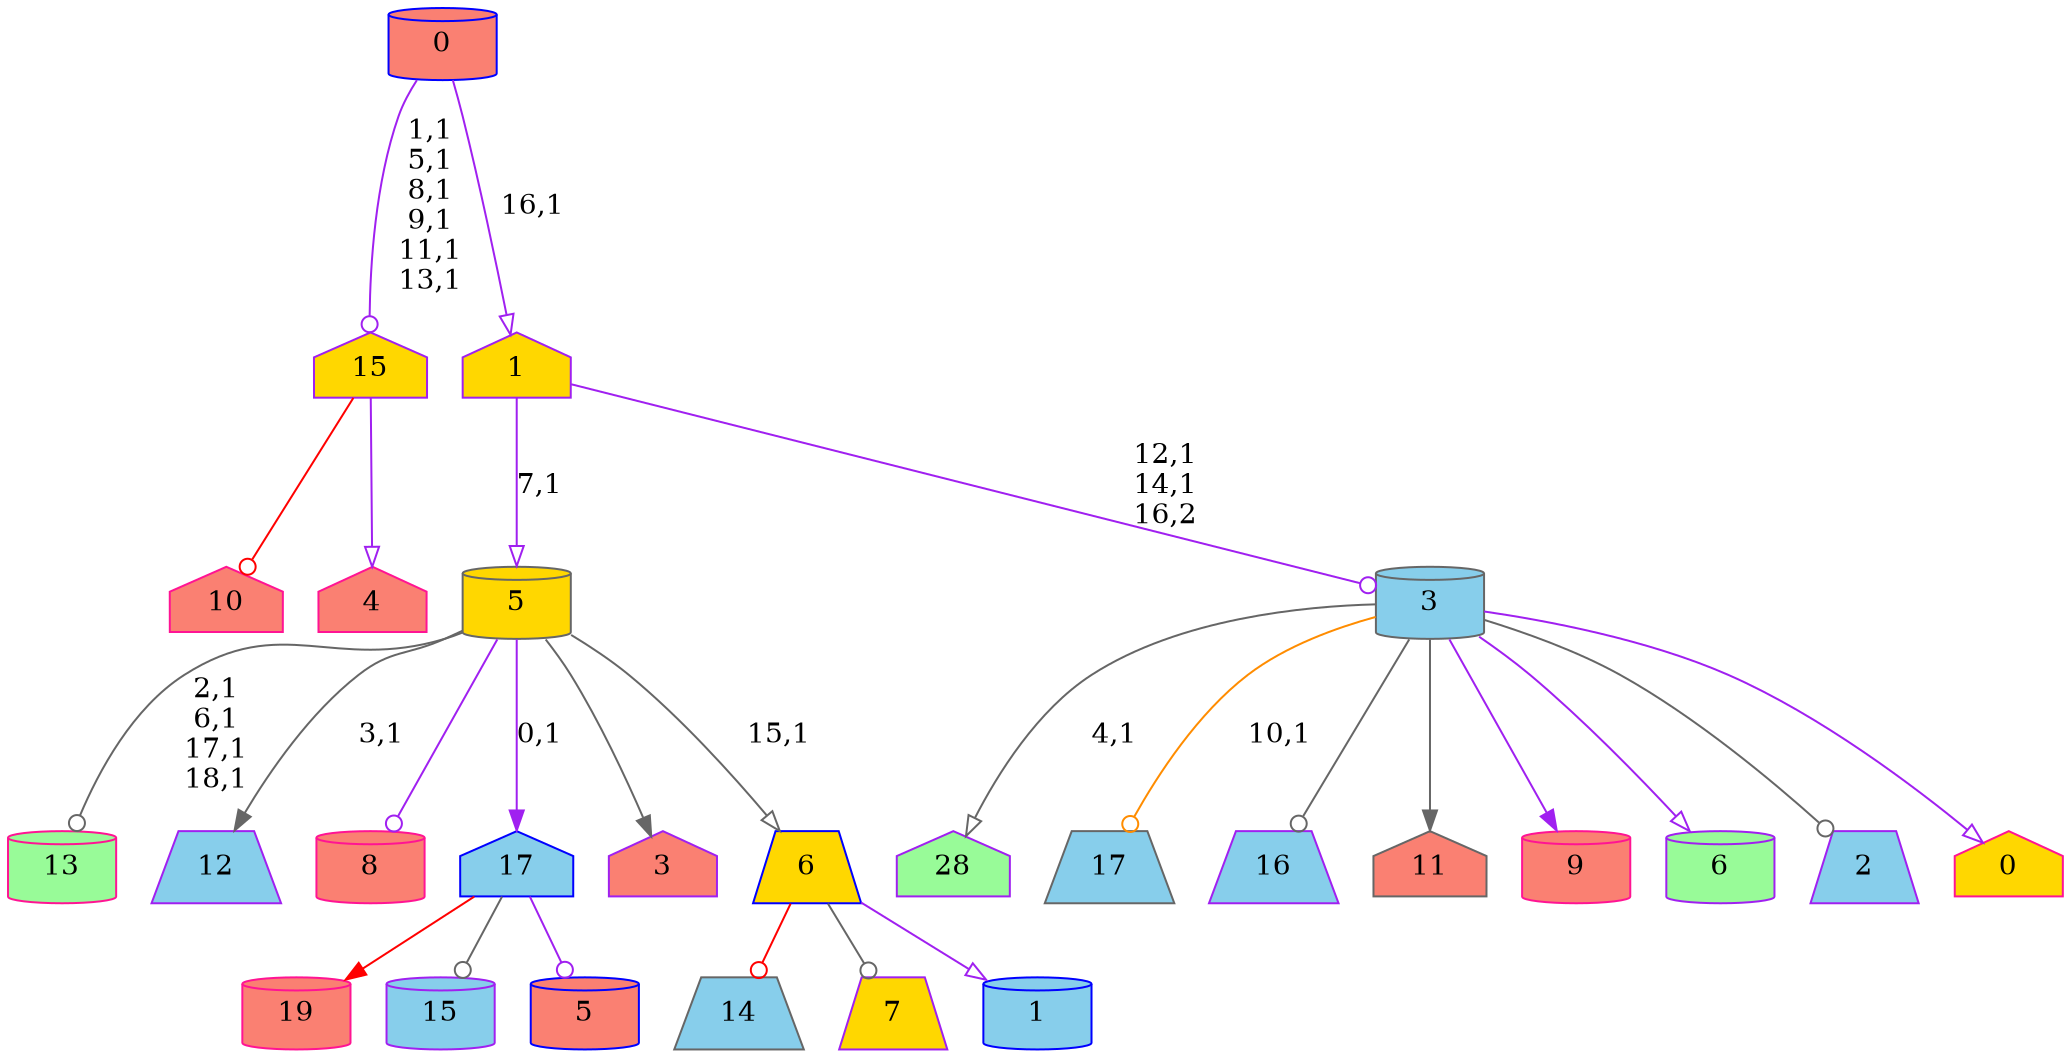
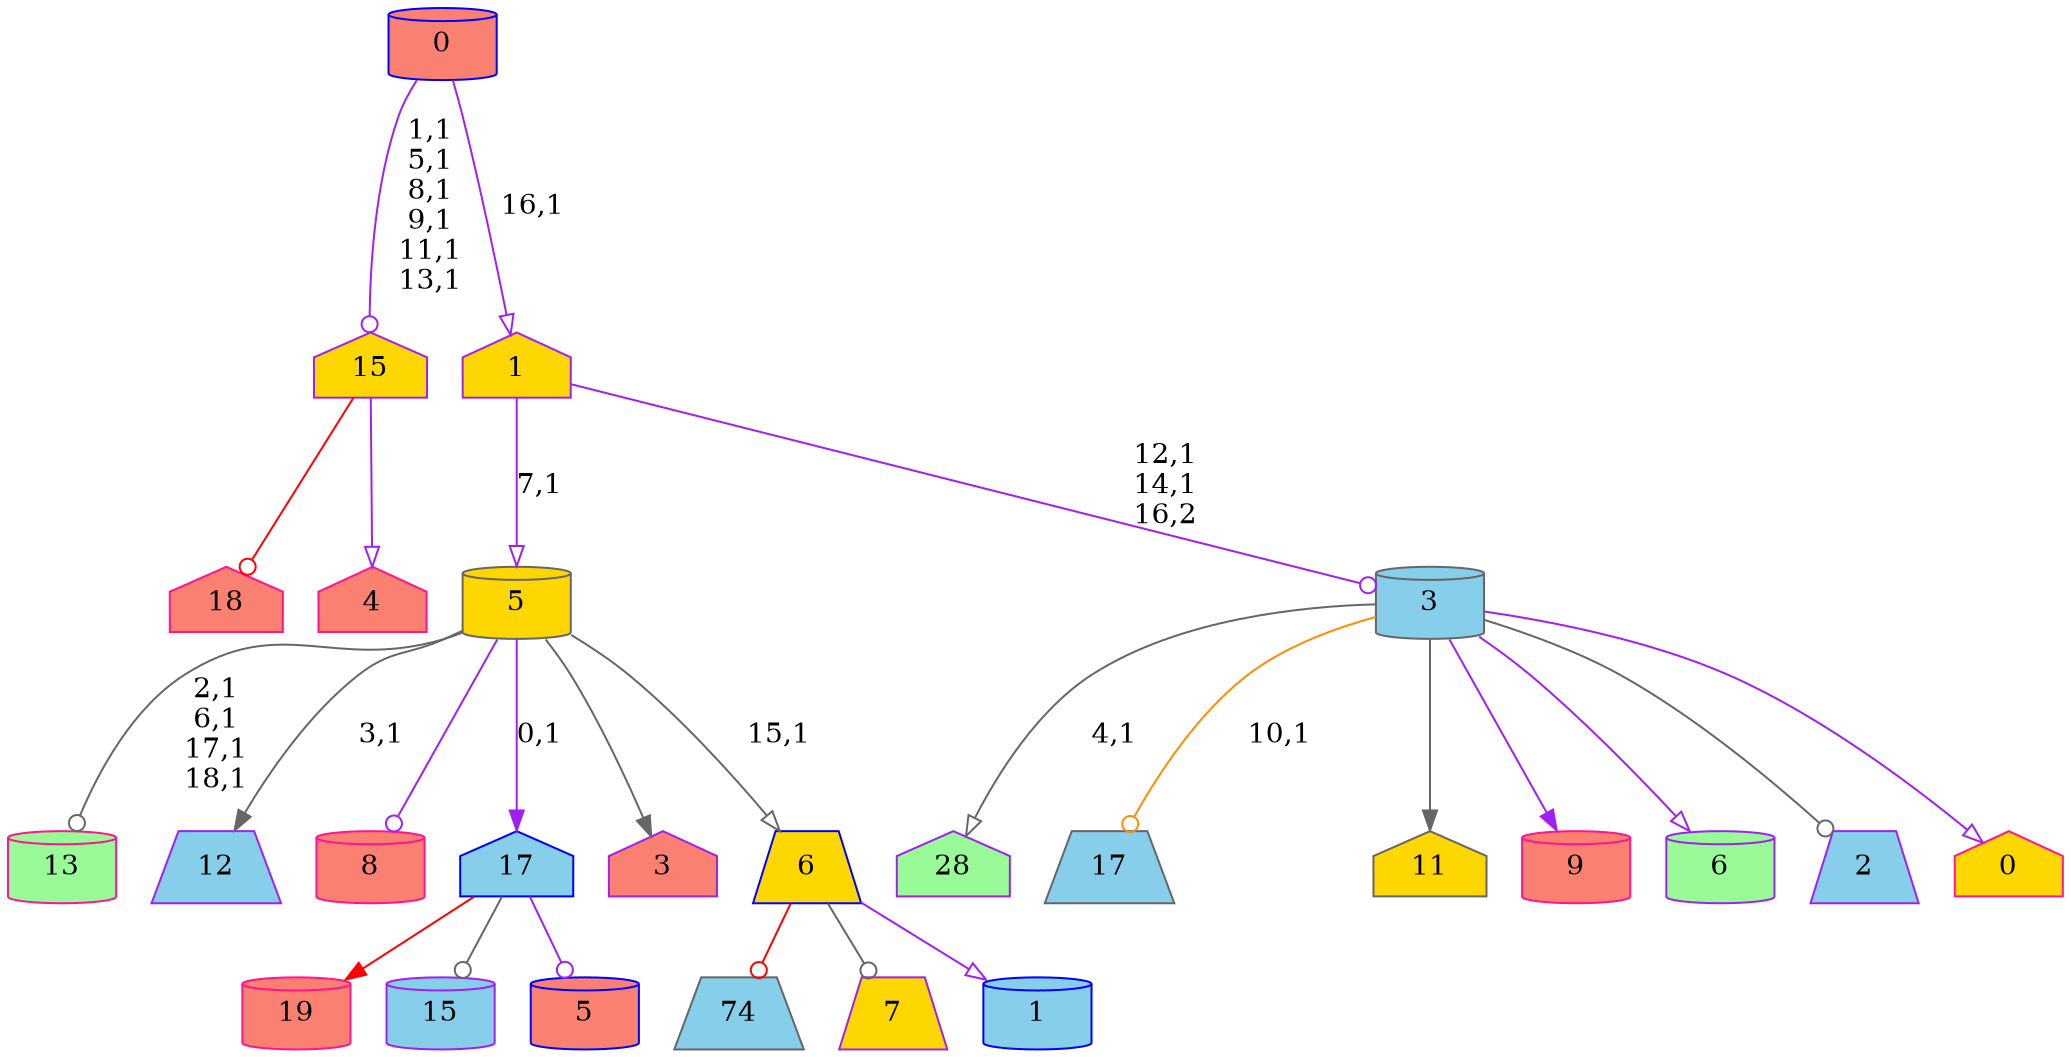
(226, 603) -> (226, 603)
(1274, 867) -> none
(1430, 867) -> (1430, 867)
(739, 1013) -> (739, 1013)
